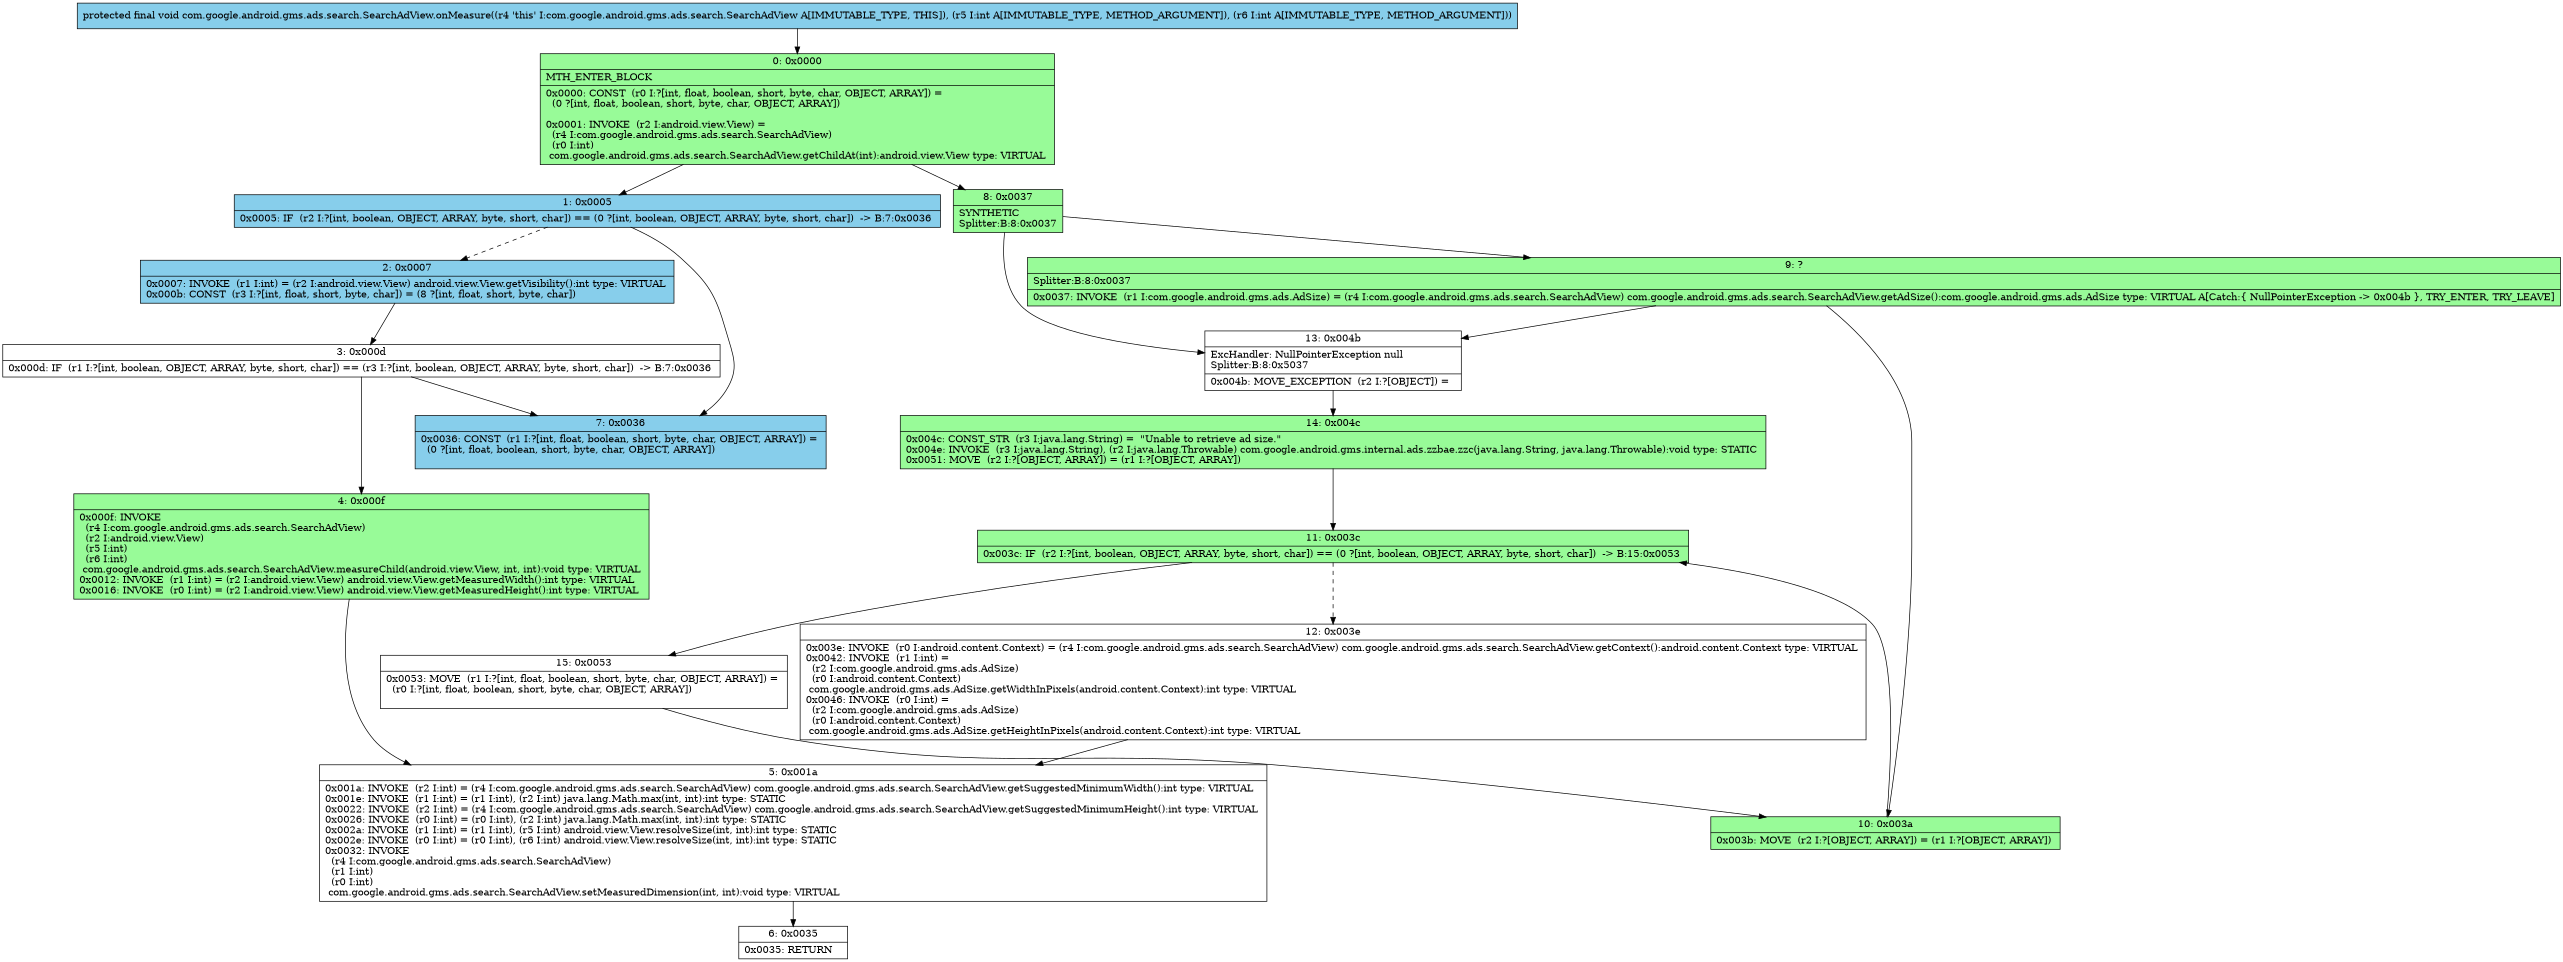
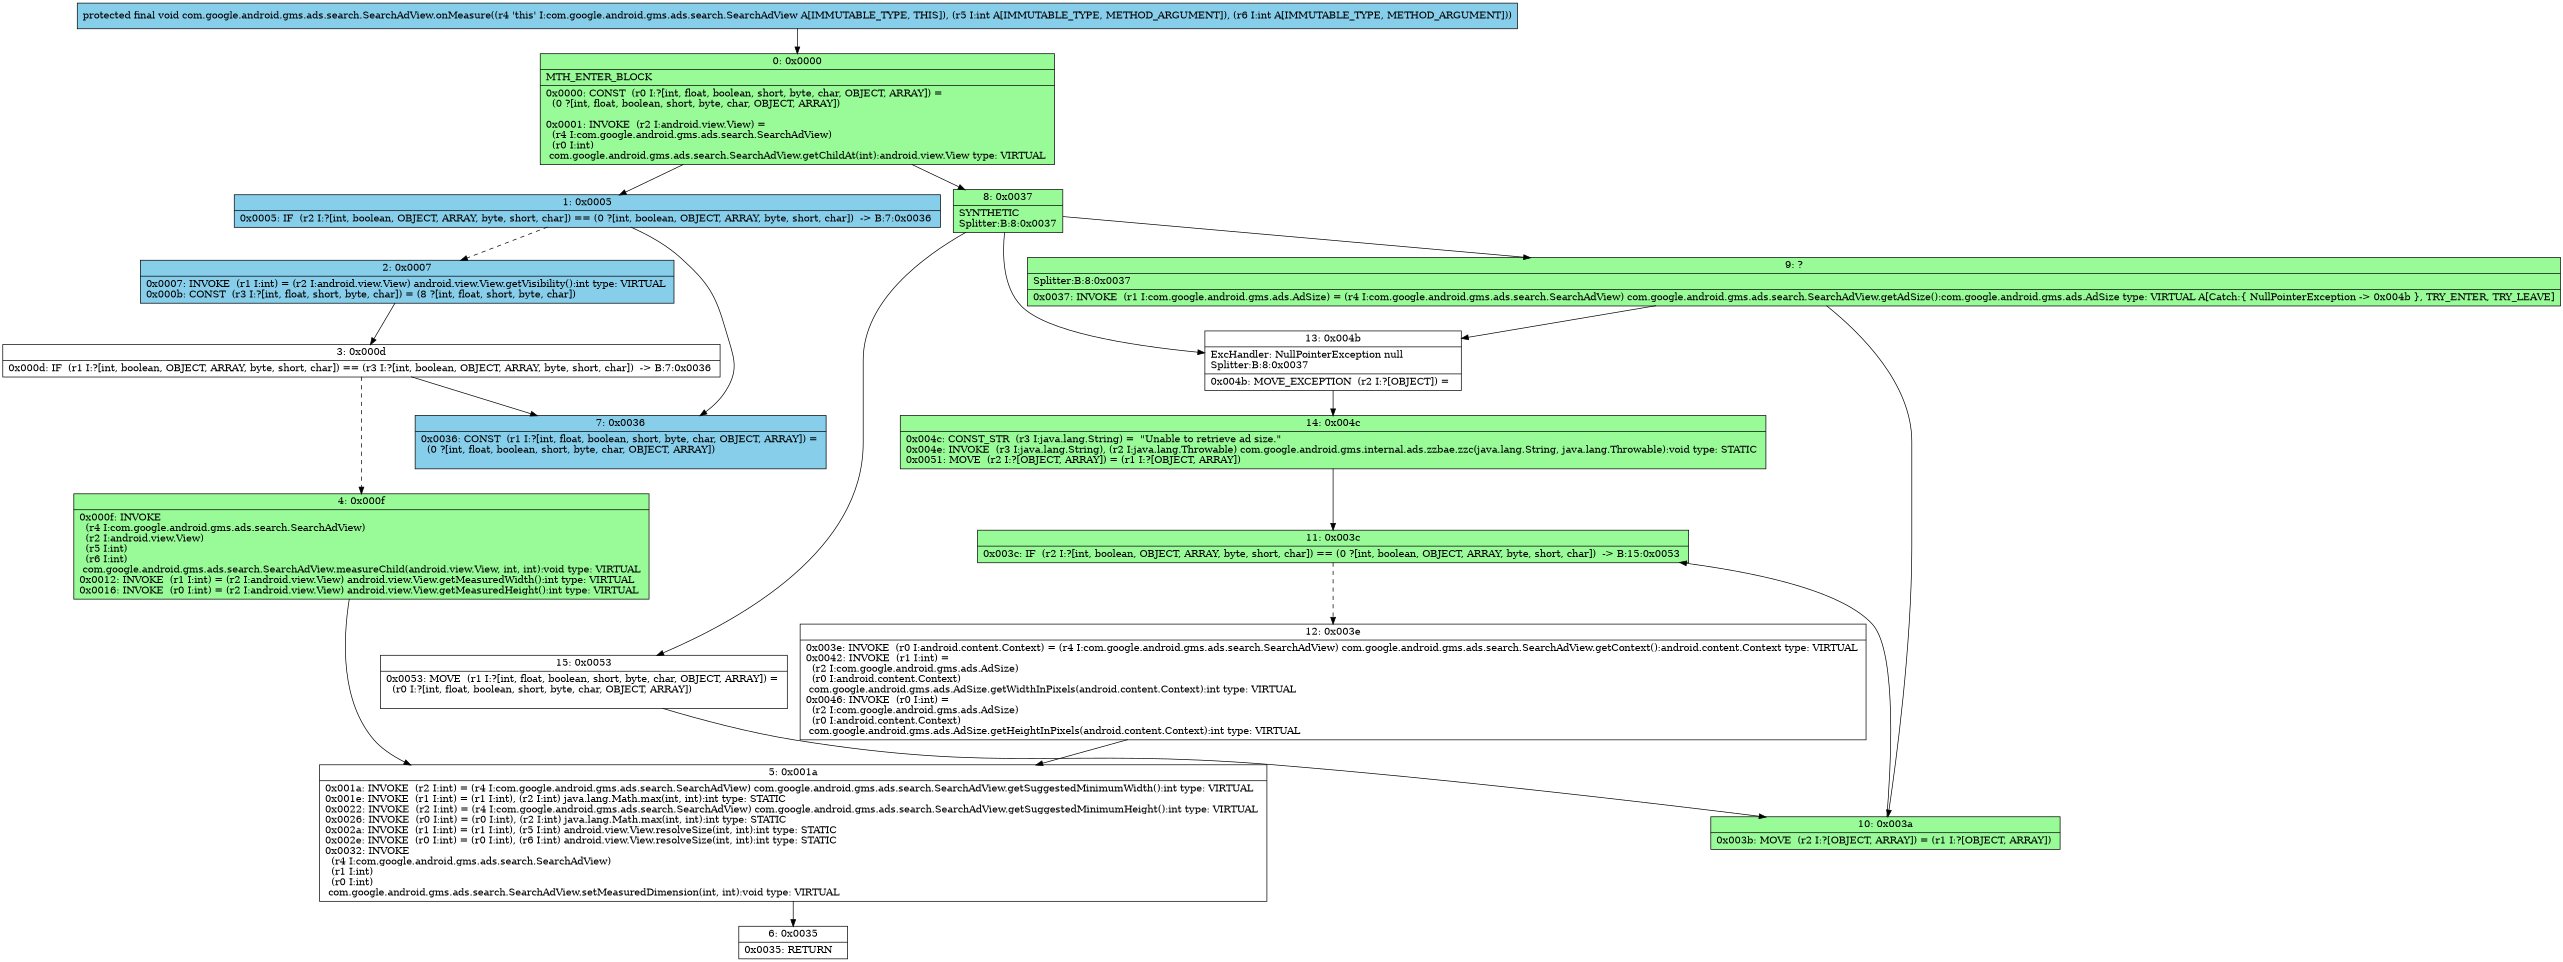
(1260, 365) -> (1260, 365)
(361, 432) -> (361, 432)
(932, 599) -> (860, 468)
